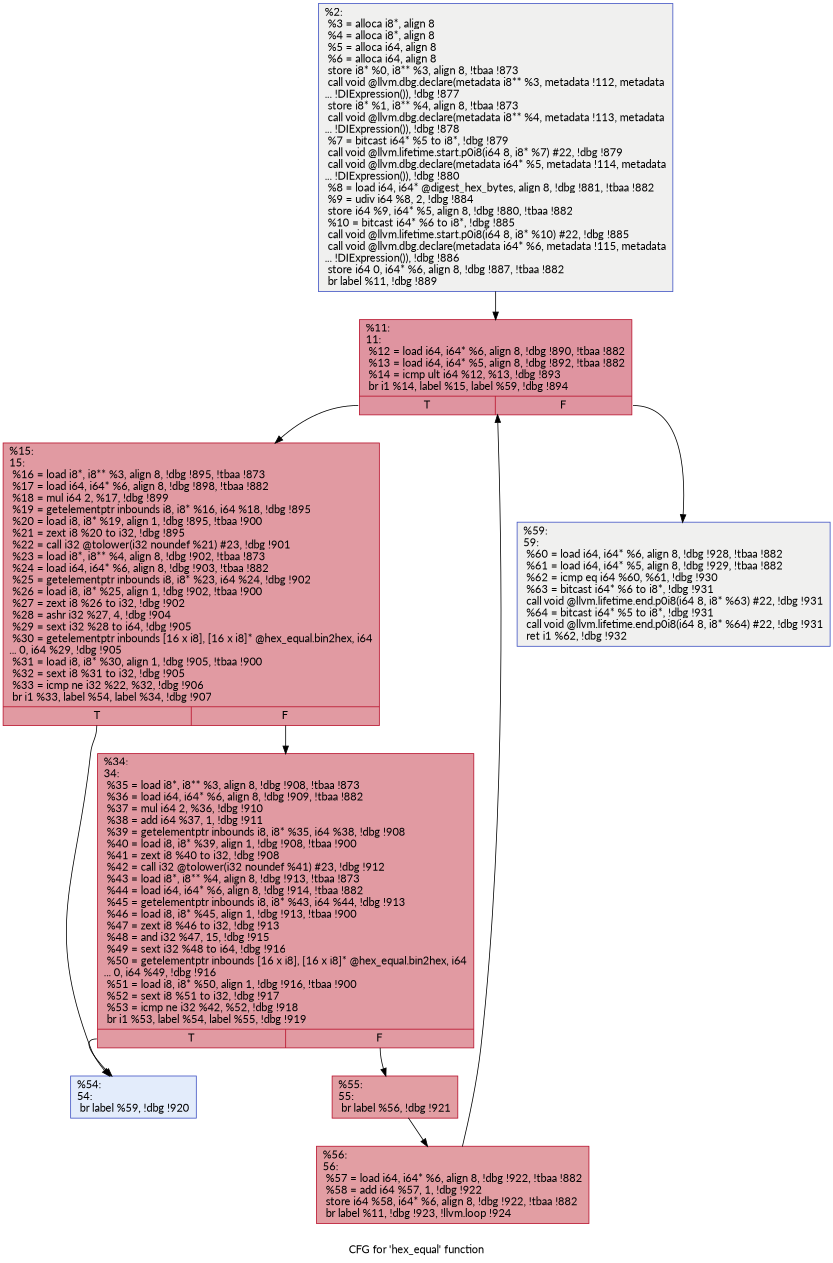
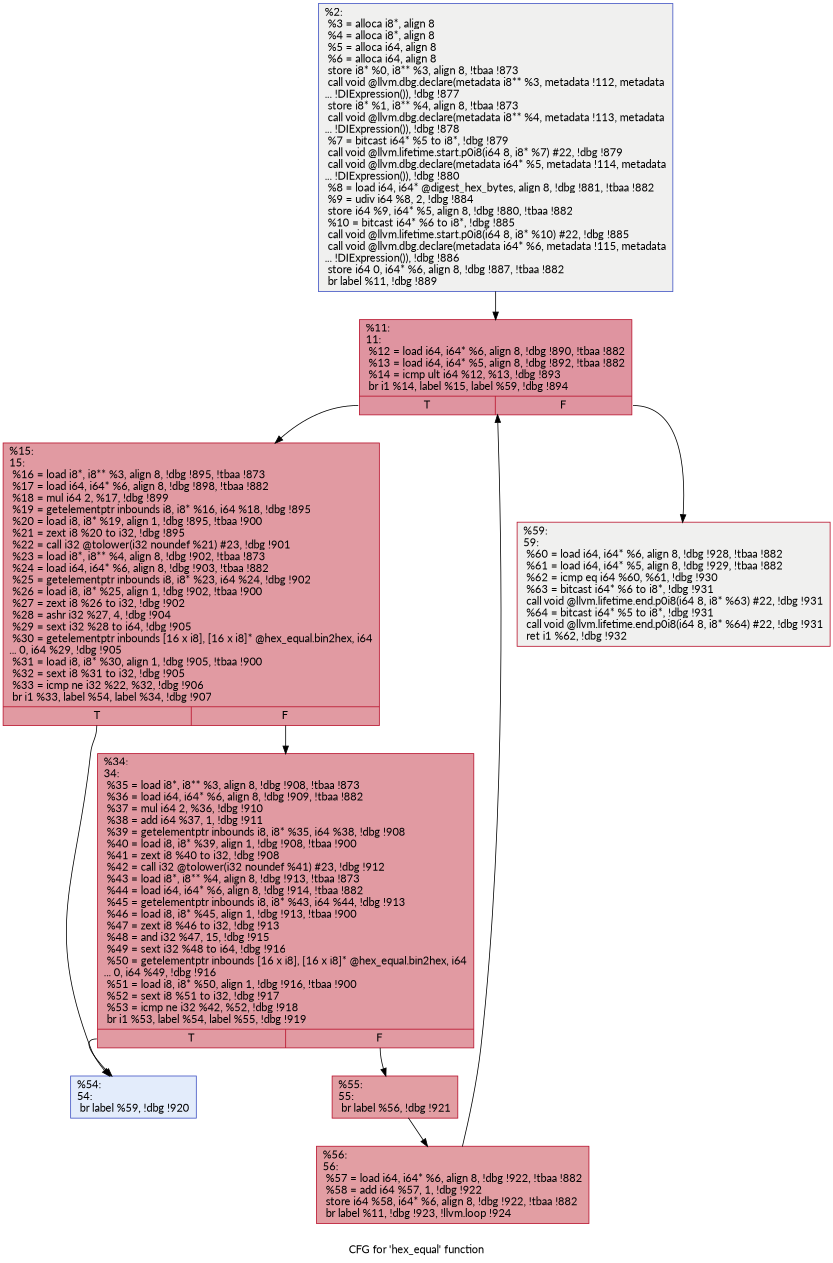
(674, 584) -> (674, 584)
